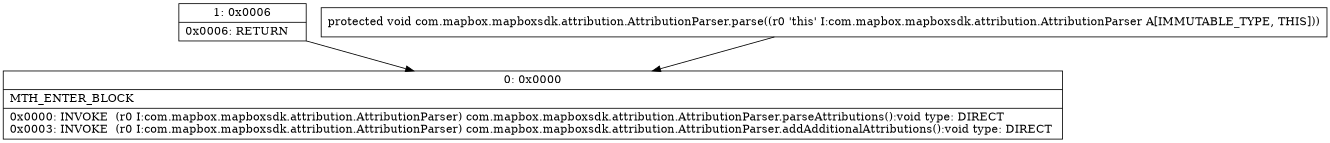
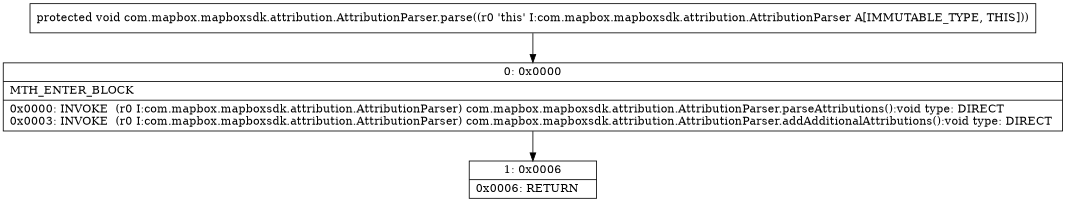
(356, 55) -> (533, 142)
